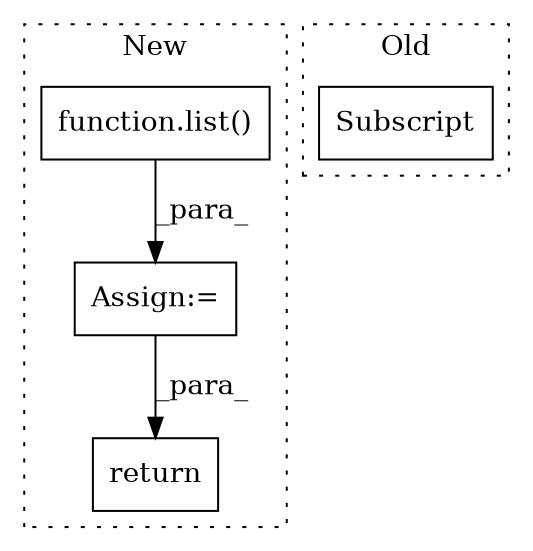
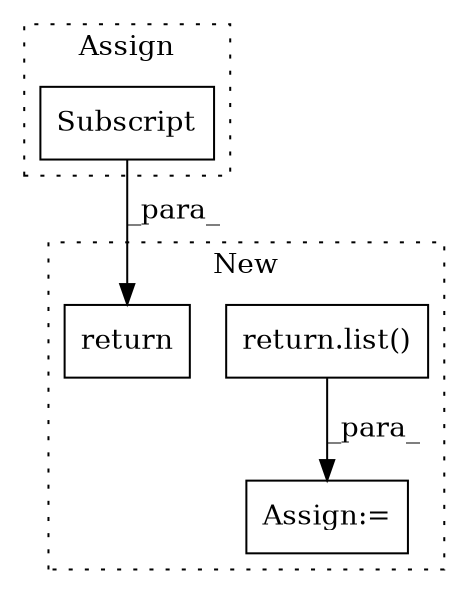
(406, 47) -> (127, 47)
(155, 123) -> (327, 341)
(155, 377) -> (127, 222)
